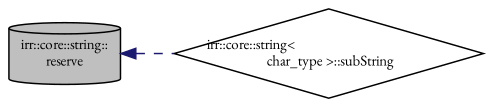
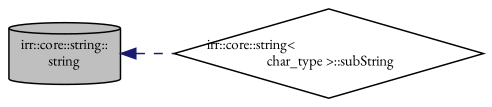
(65, 54) -> (65, 54)
